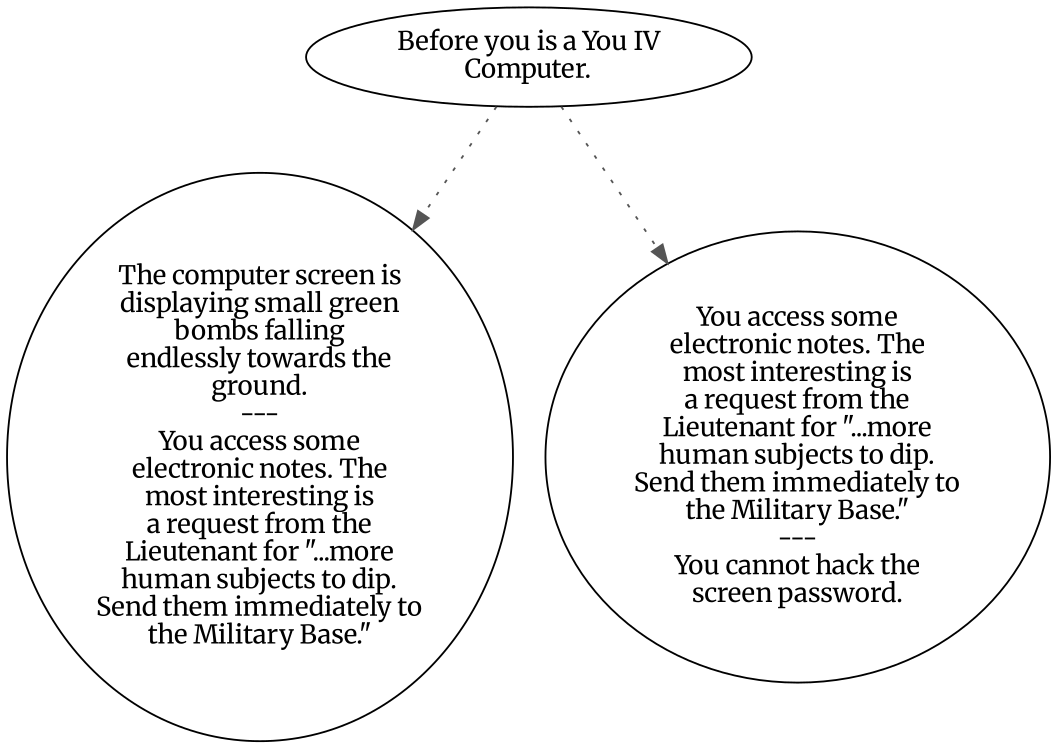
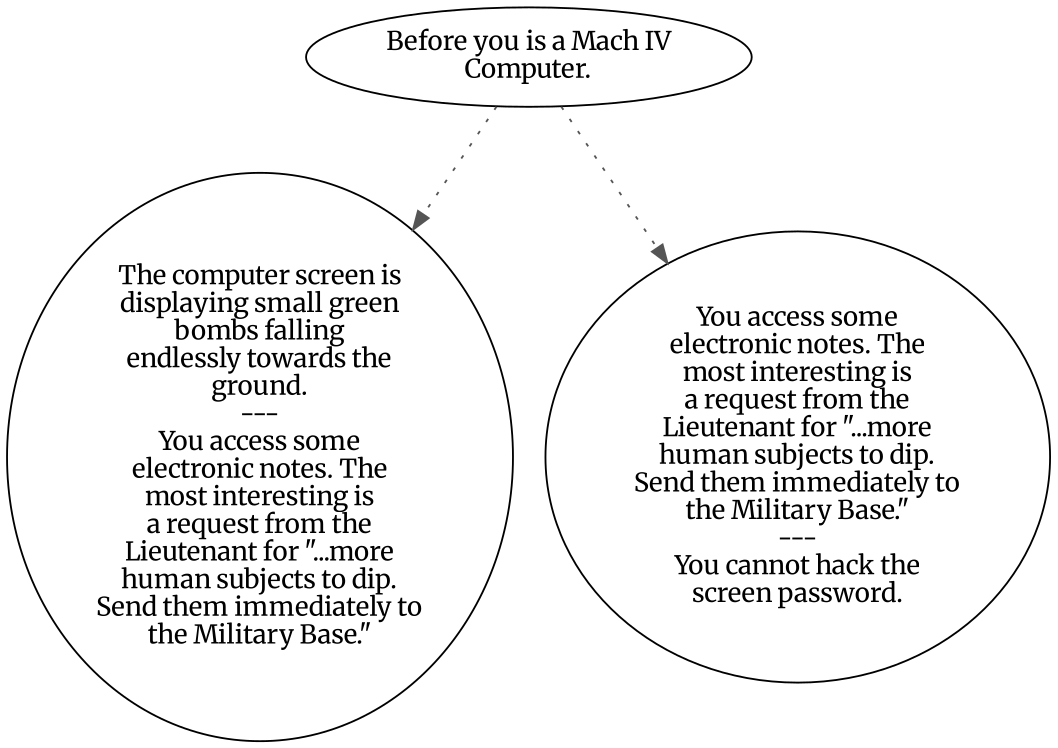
(529, 57) -> (529, 57)
